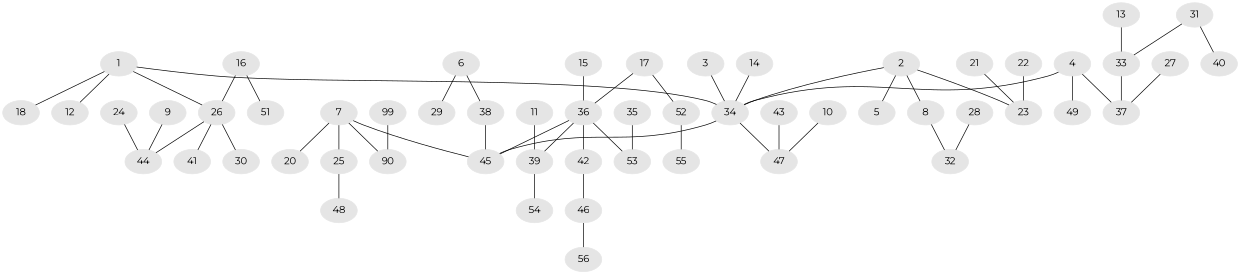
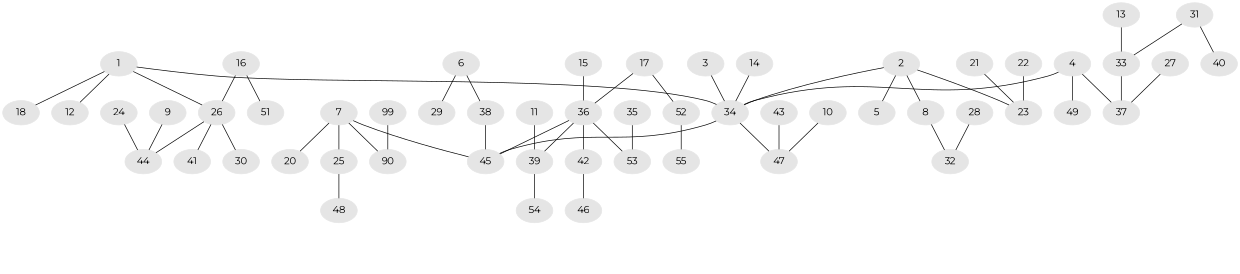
(583, 259) -> none
